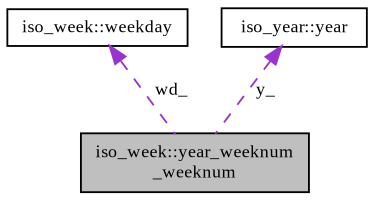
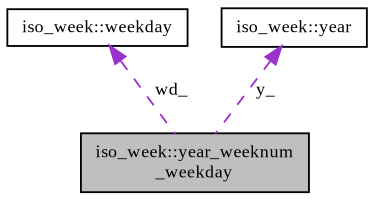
(294, 28) -> (294, 28)
(195, 163) -> (195, 163)
